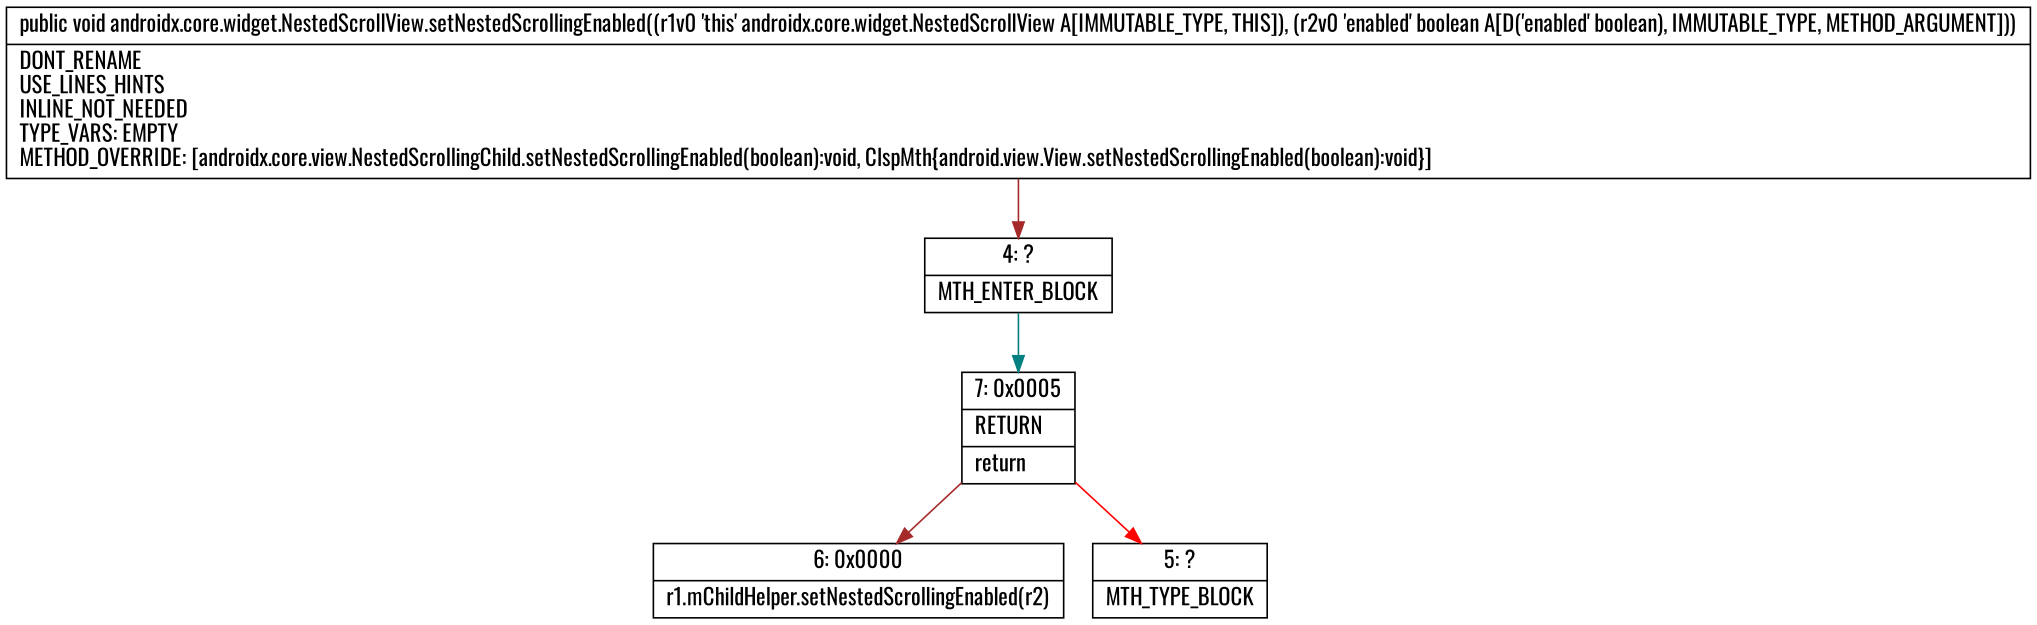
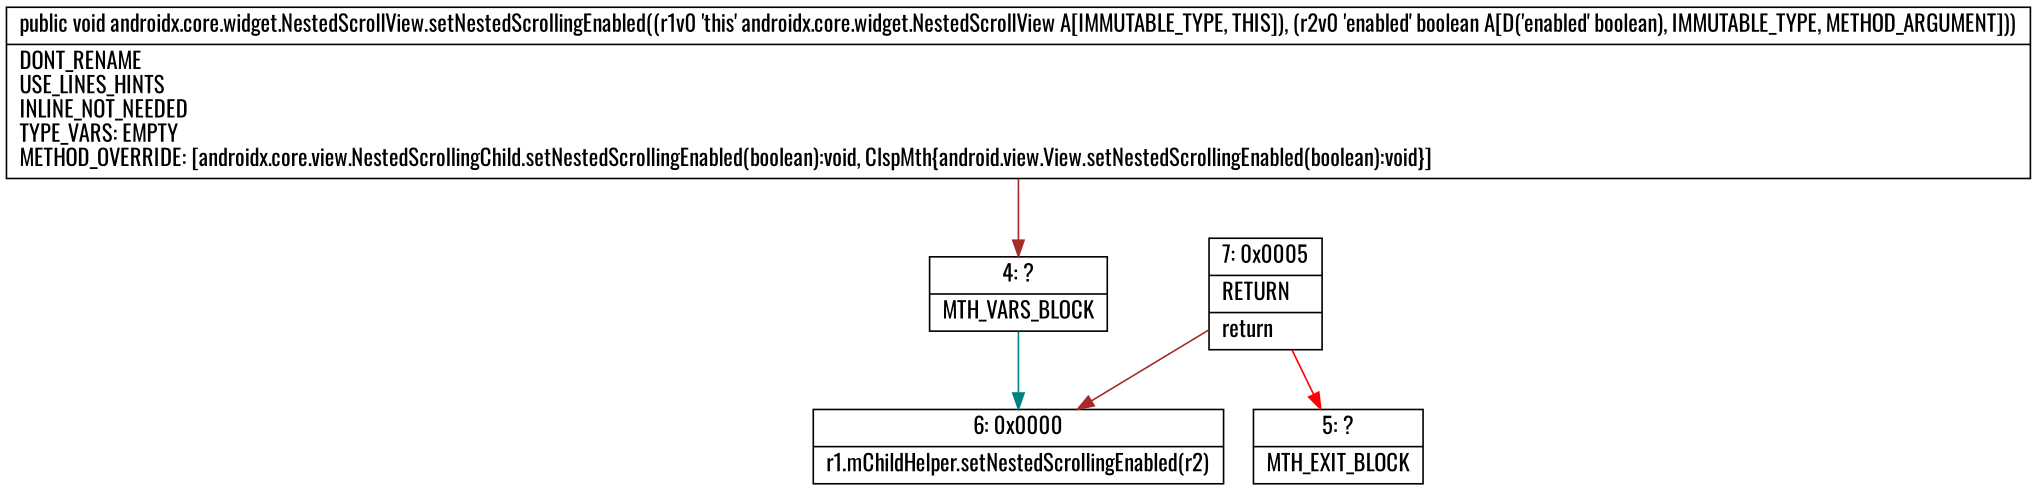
(1018, 293) -> (1018, 312)
(1018, 334) -> (1018, 362)
(1180, 598) -> (1338, 464)
